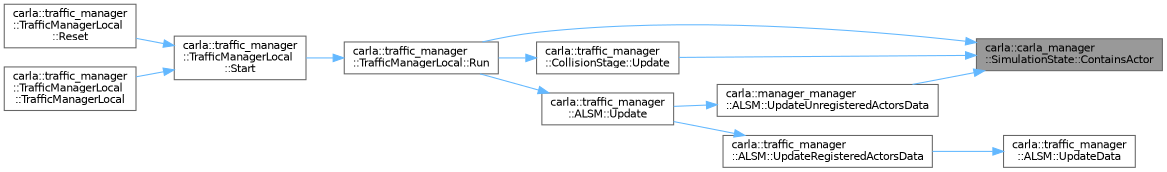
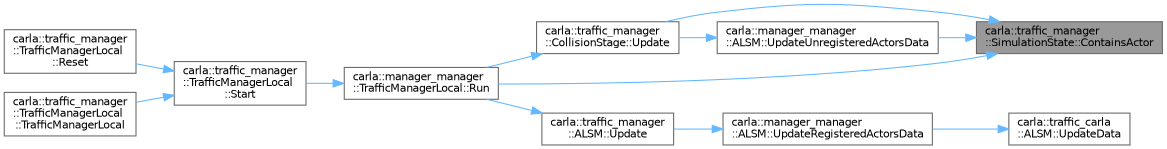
(1069, 55) -> (1069, 38)
(421, 58) -> (421, 83)
(690, 106) -> (693, 38)
(828, 151) -> (828, 129)
(1069, 151) -> (1069, 129)
